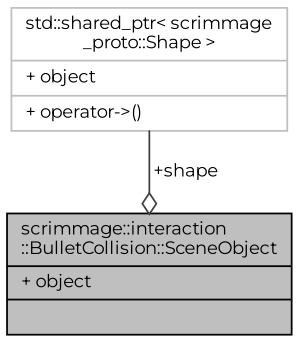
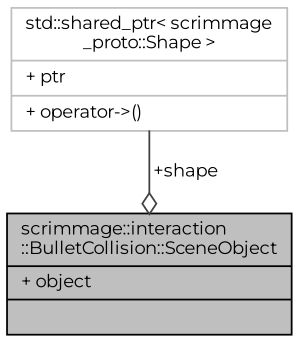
(61, 77) -> (46, 77)
